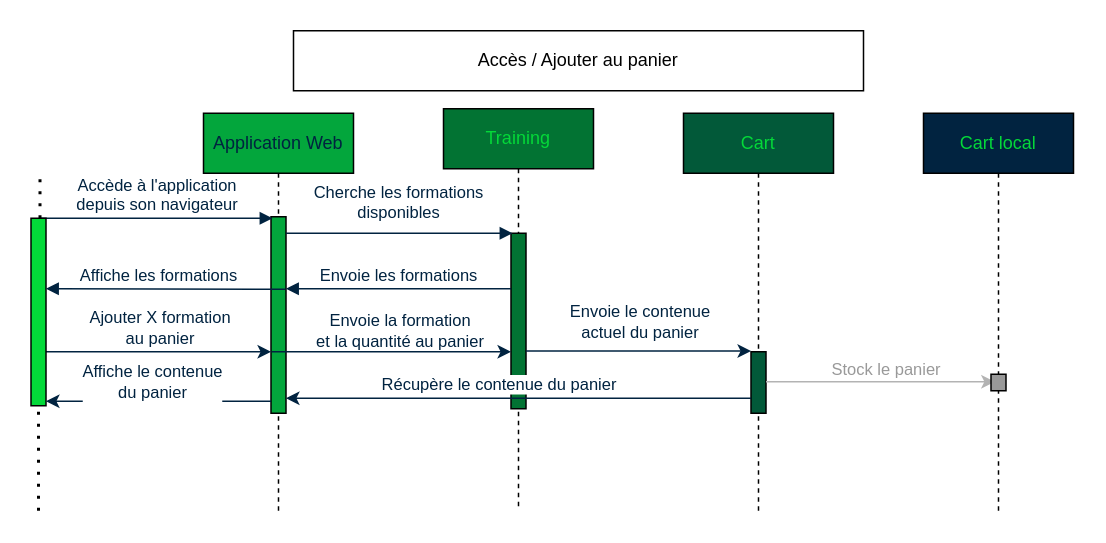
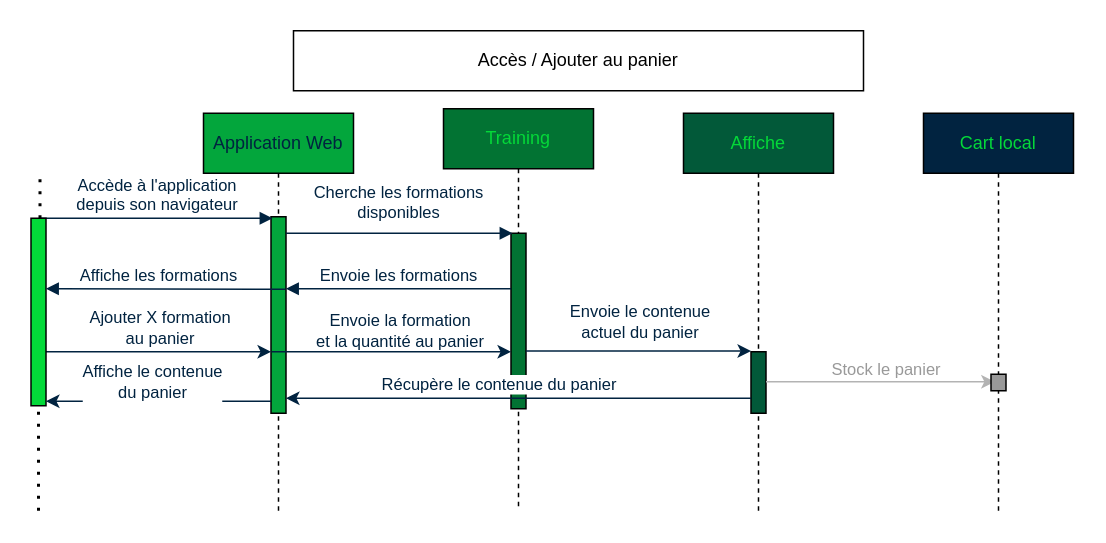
(758, 143) -> (758, 143)
